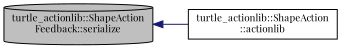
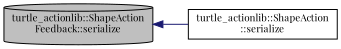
(263, 24) -> (263, 24)
